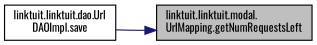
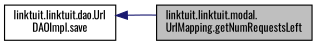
(130, 30) -> (142, 15)
